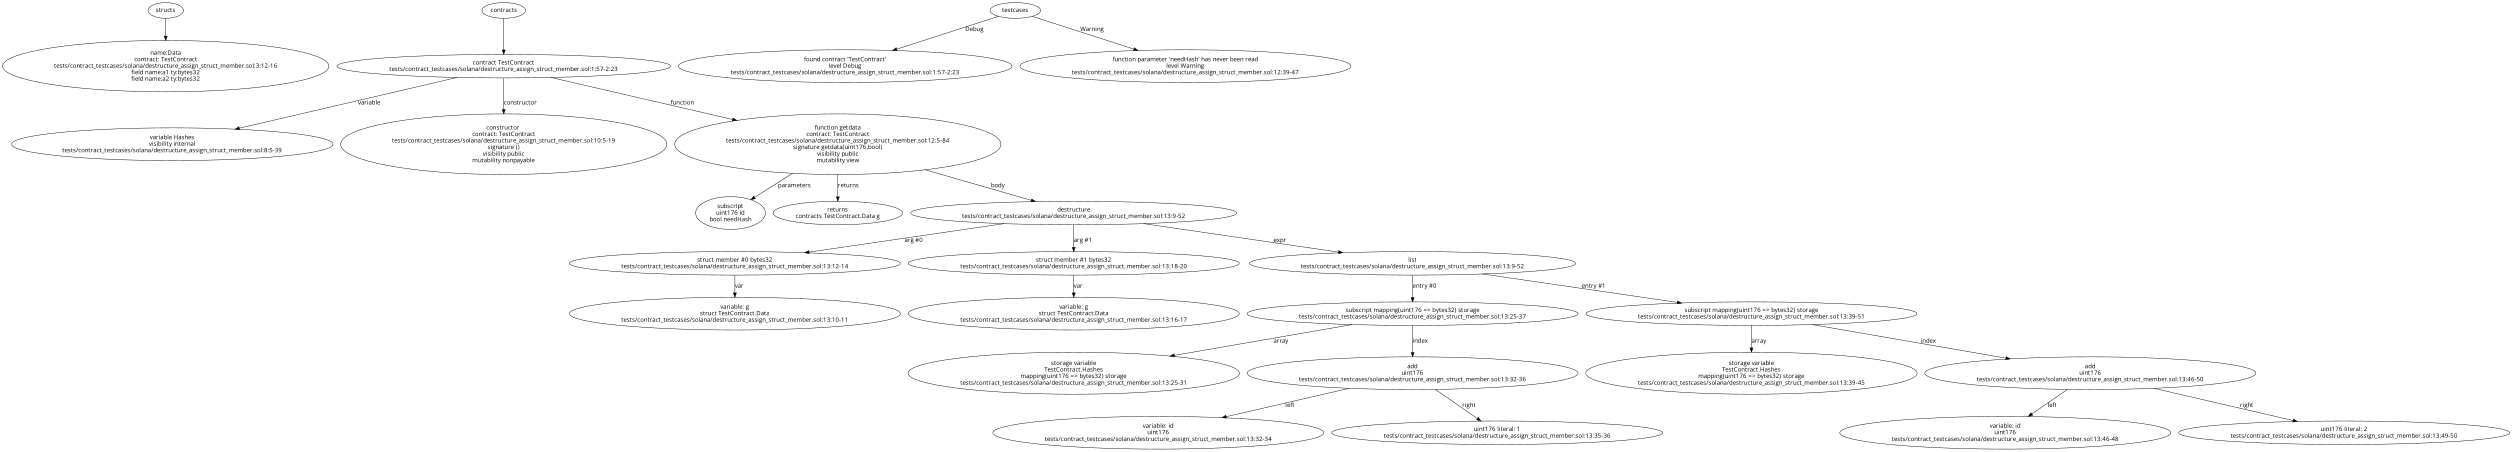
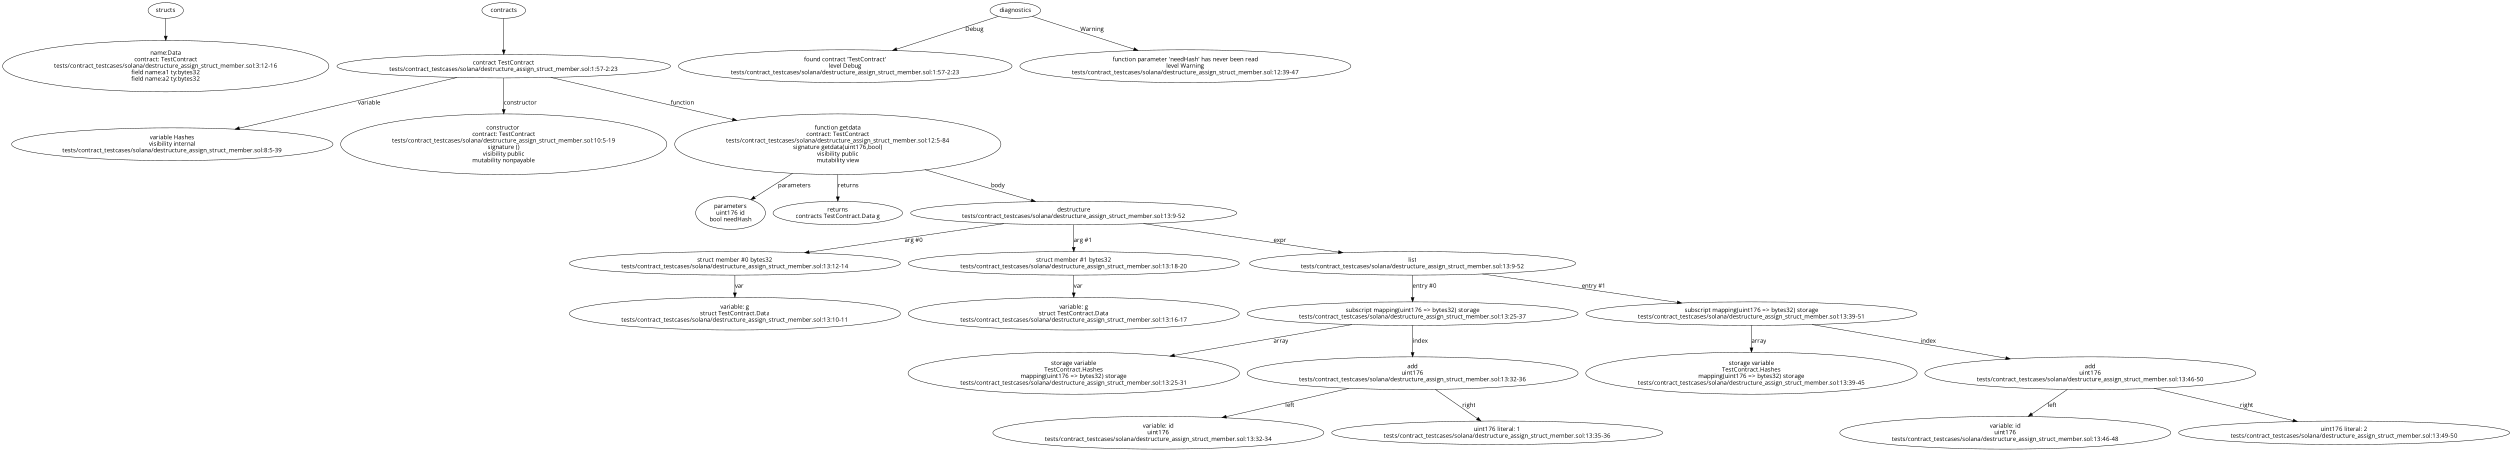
(1015, 10) -> (1015, 10)
(731, 213) -> (731, 213)
